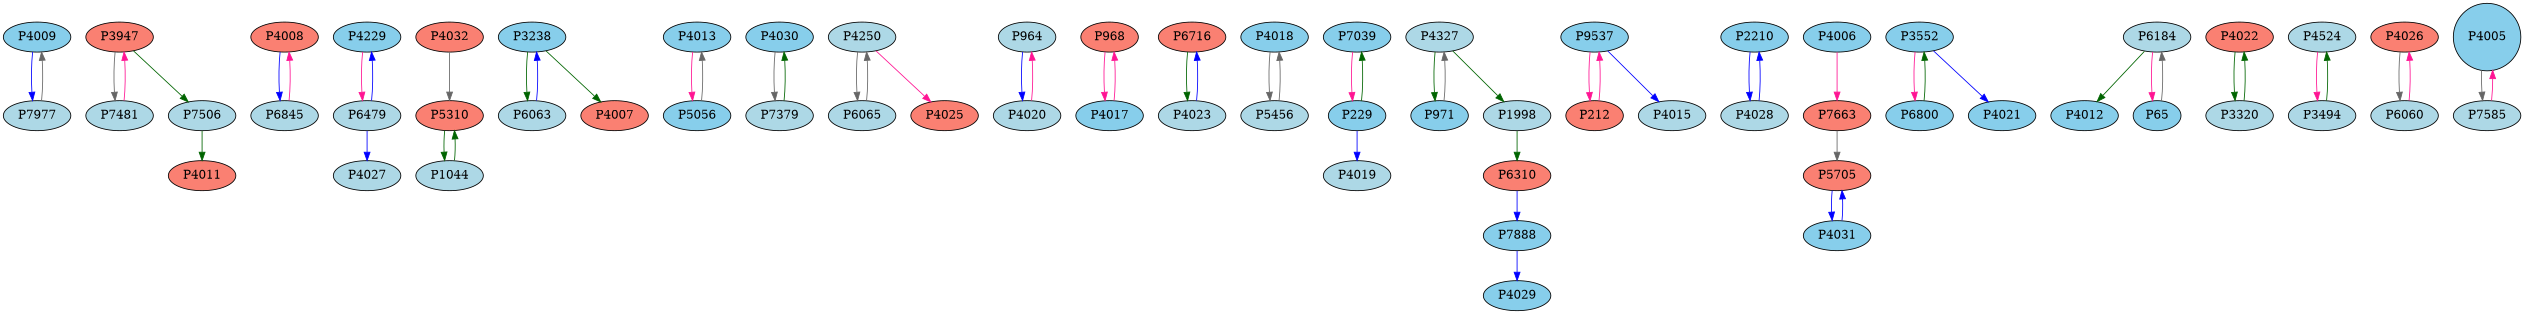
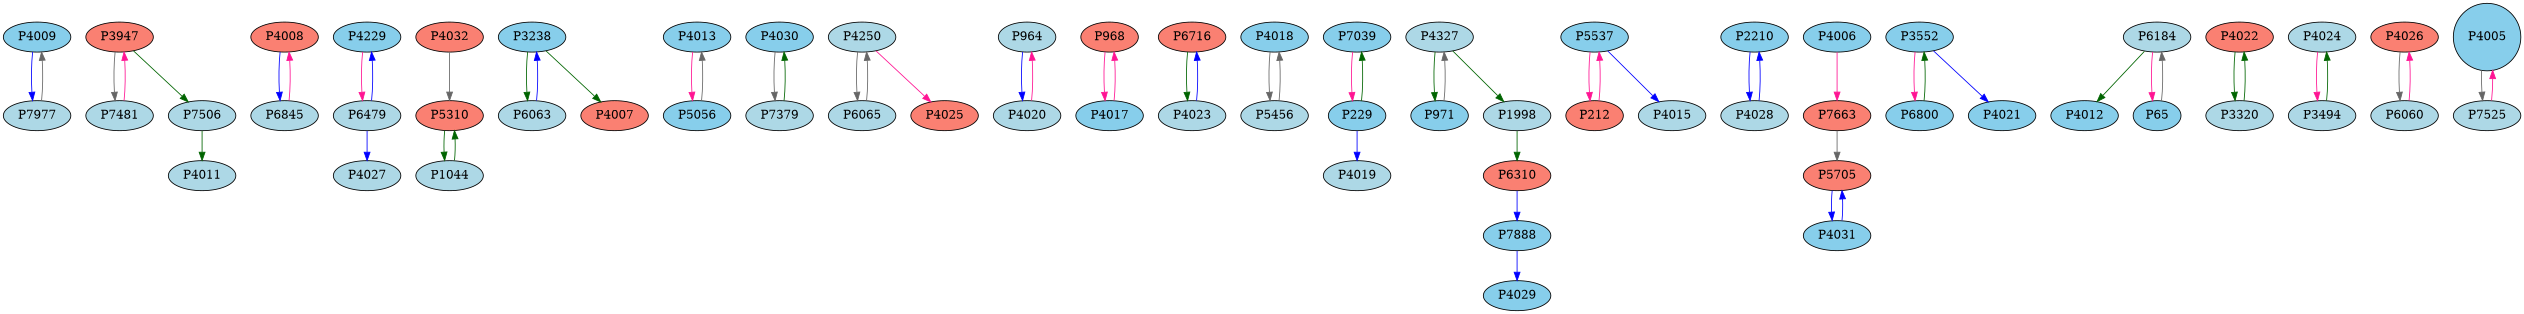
(1595, 37) -> (1595, 37)
(2322, 37) -> (2322, 37)
(2487, 116) -> (2487, 116)
(202, 176) -> (202, 176)
